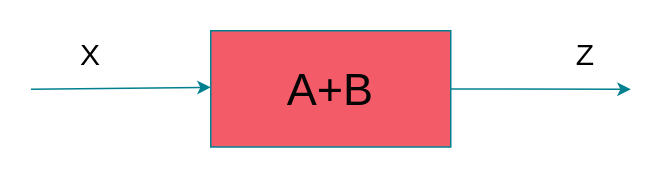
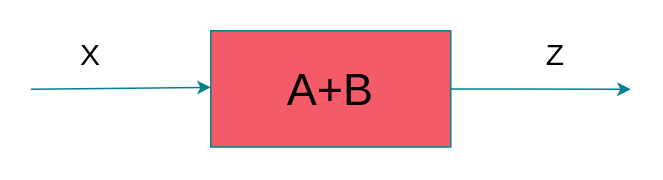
(586, 53) -> (556, 53)
